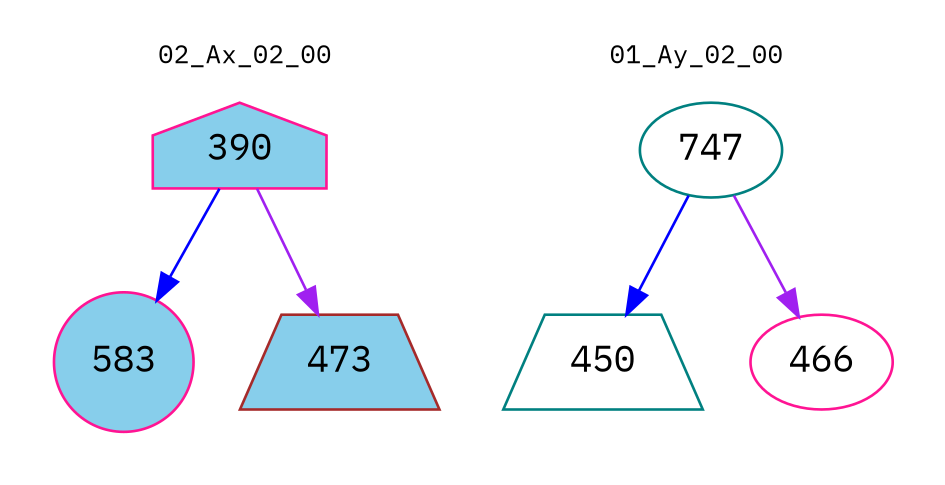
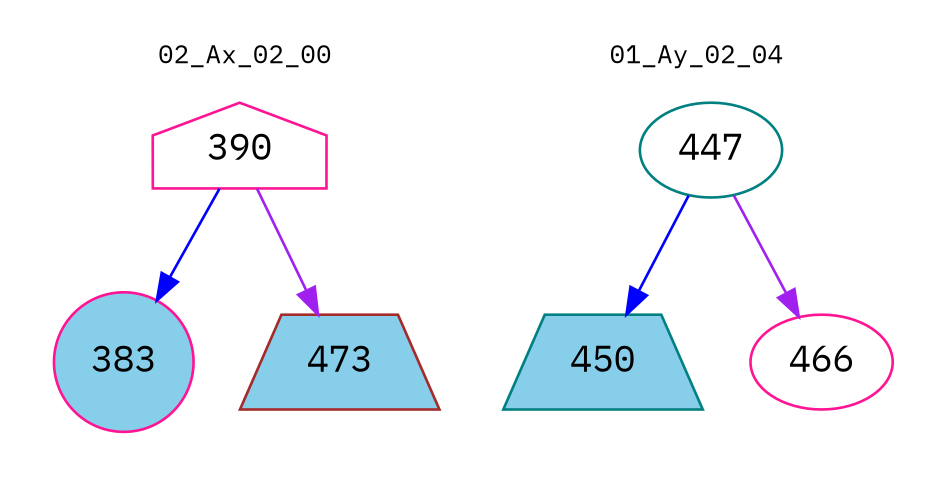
(698, 57) -> (698, 57)
(240, 150) -> (240, 150)
(711, 150) -> (711, 150)
(124, 362) -> (124, 362)
(603, 362) -> (603, 362)
